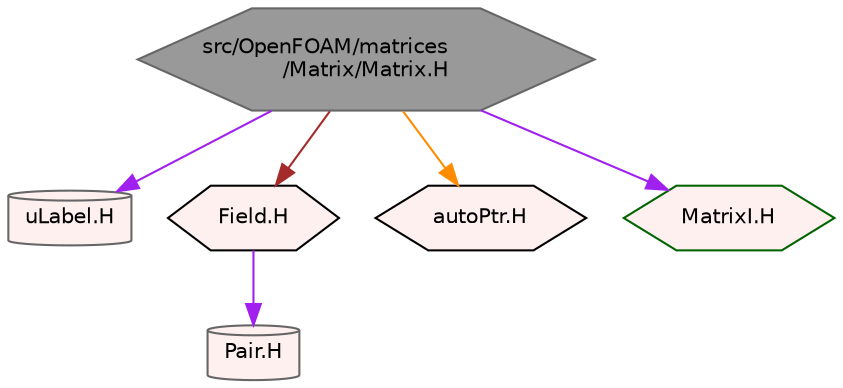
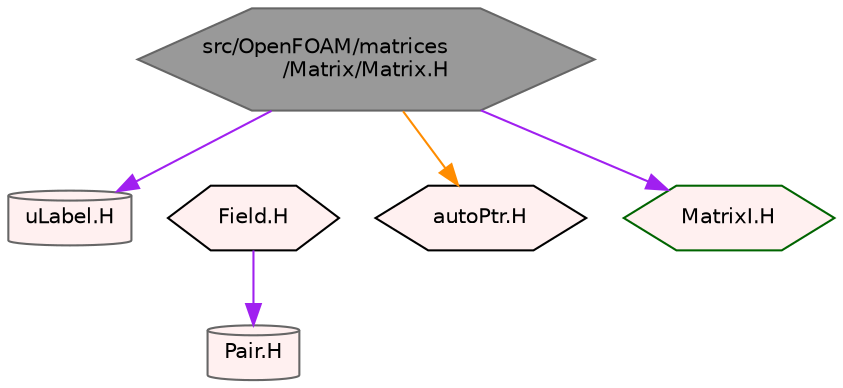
(309, 140) -> none
